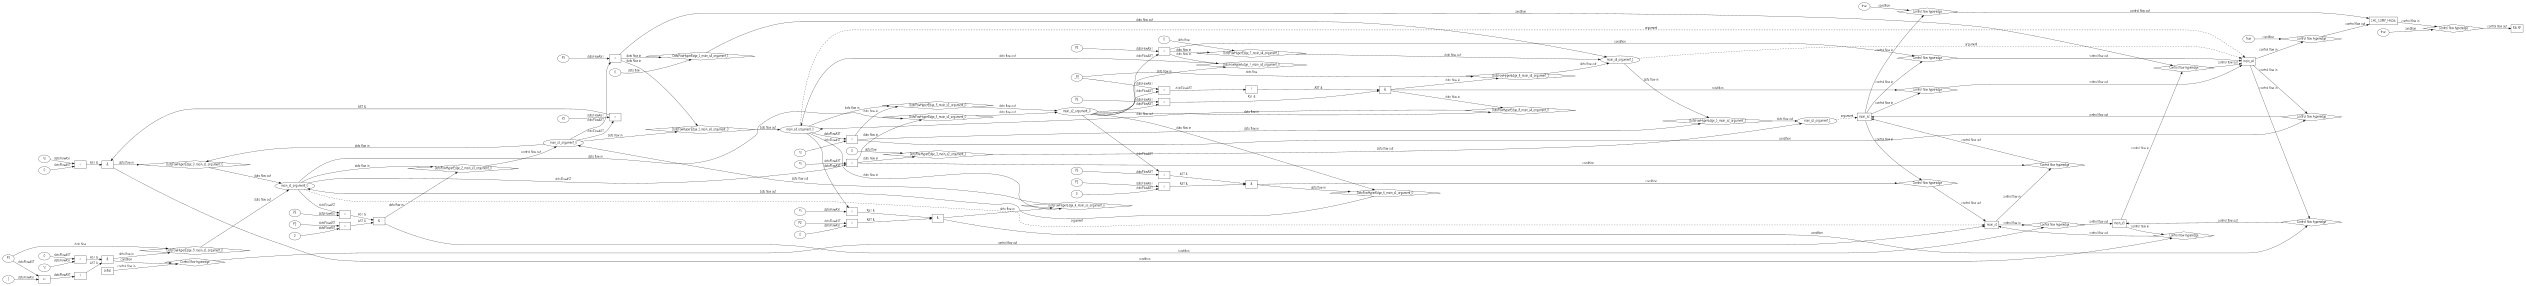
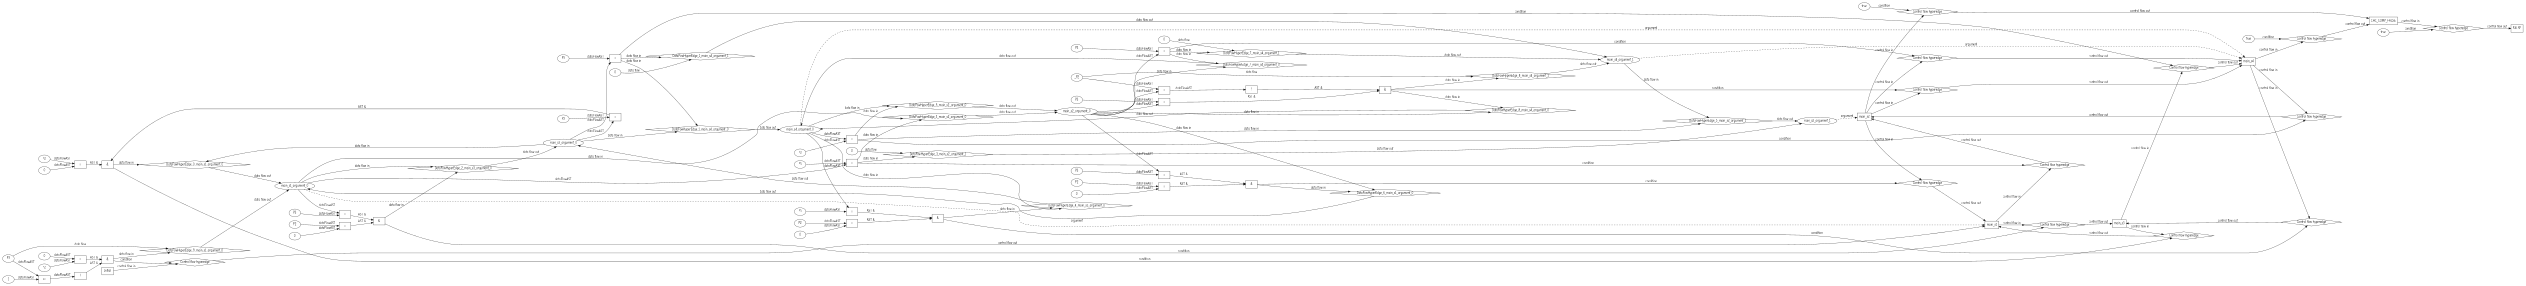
(531, 153) -> (531, 153)
